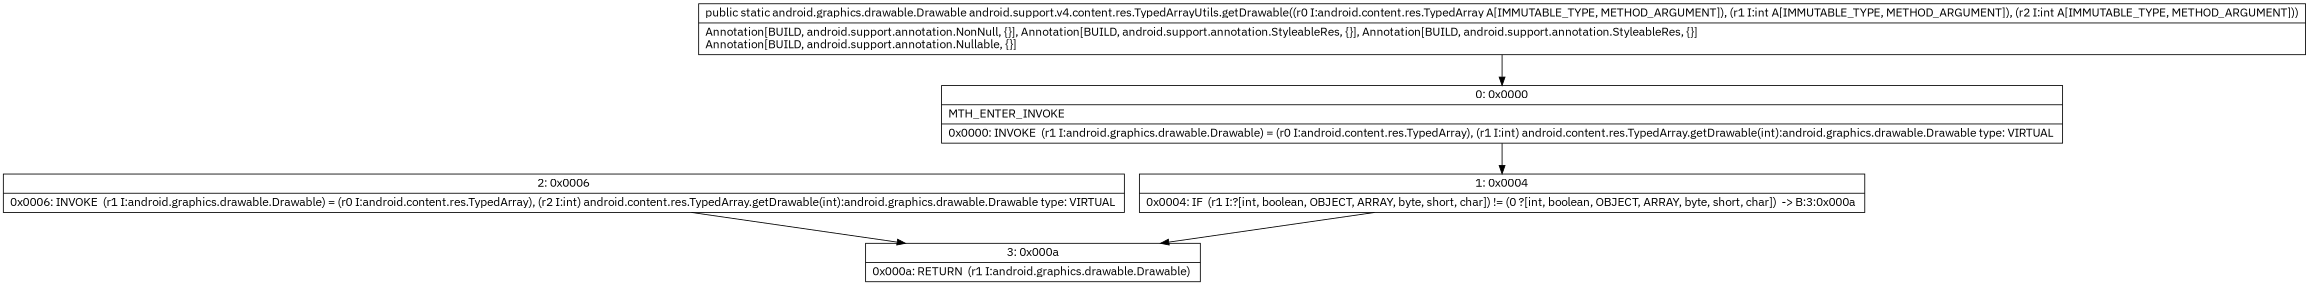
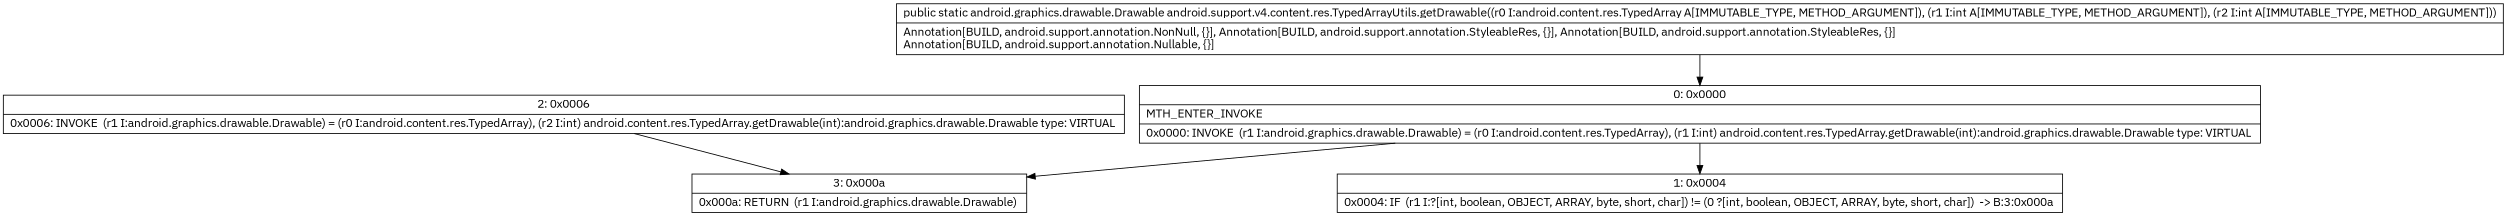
(1272, 227) -> (1215, 160)
